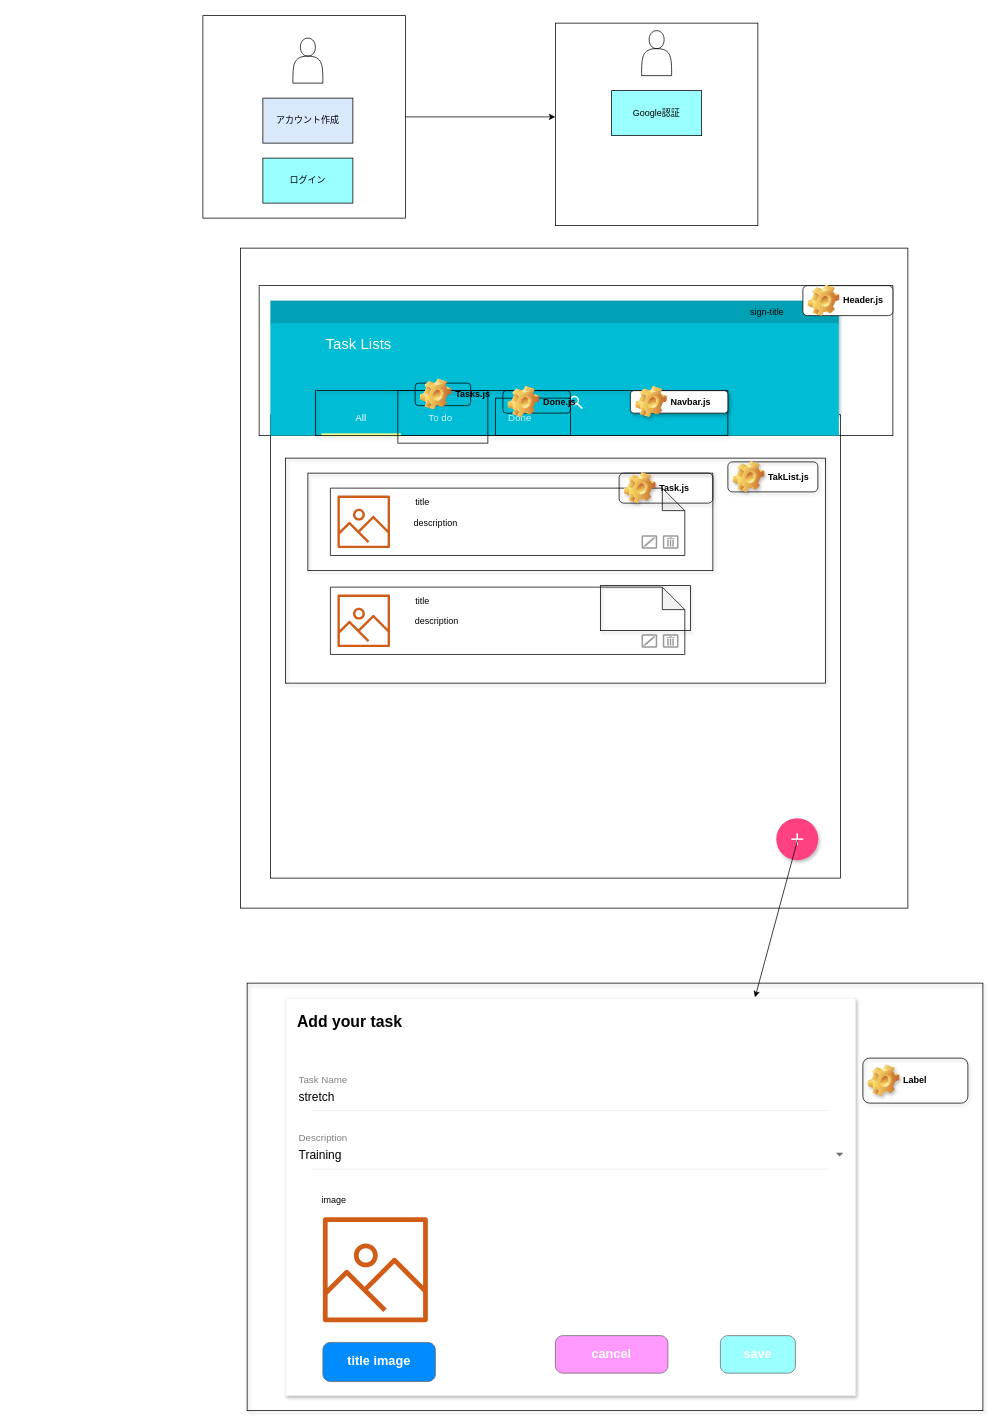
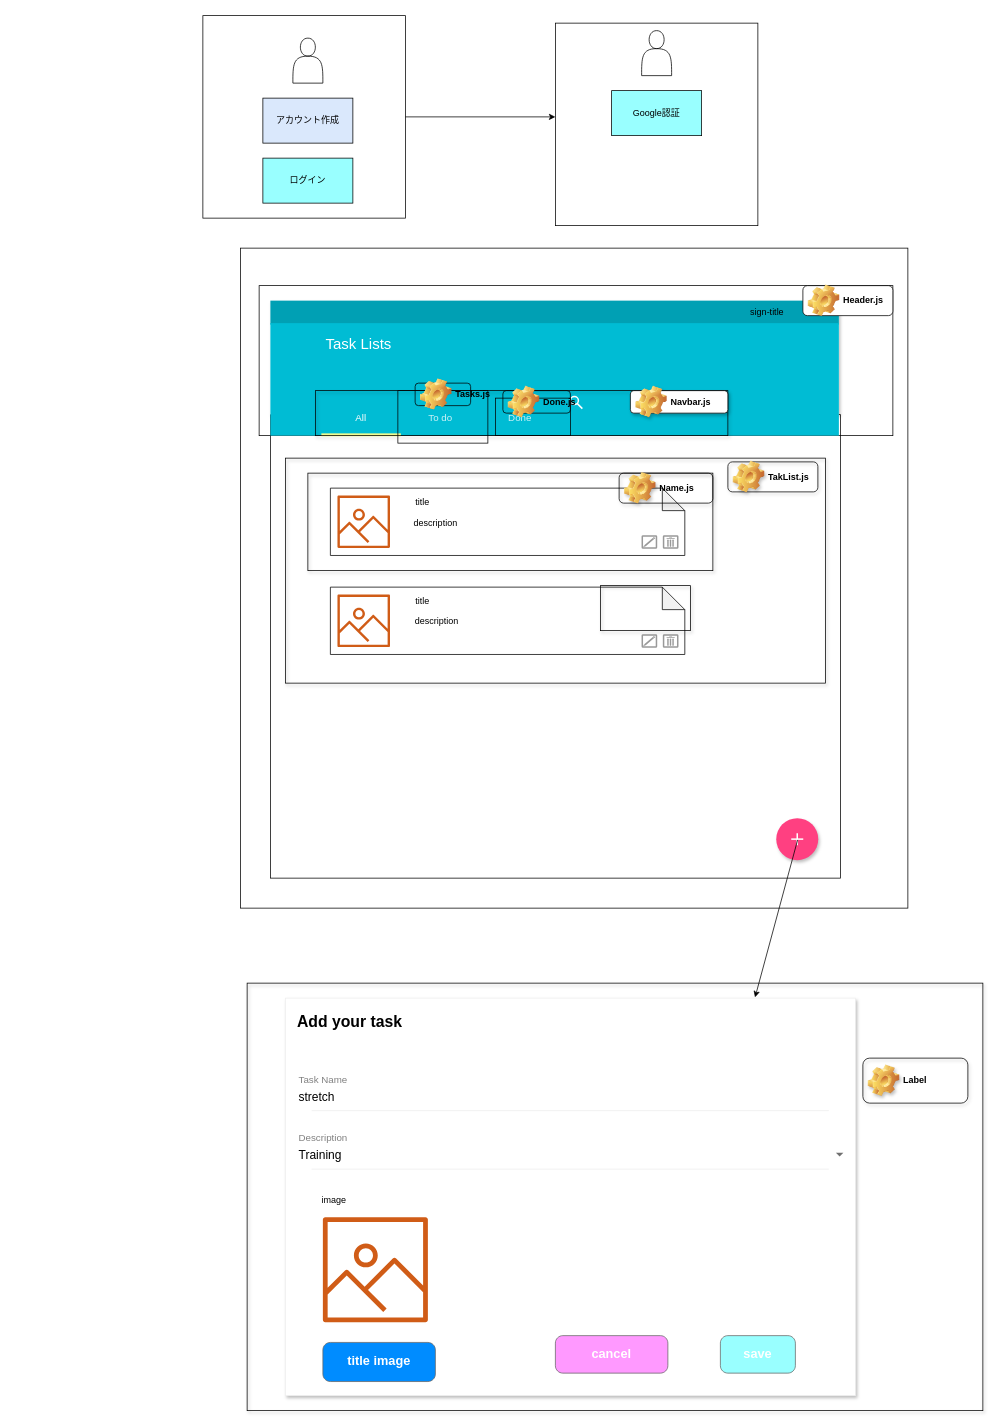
(676, 488) -> (676, 488)
